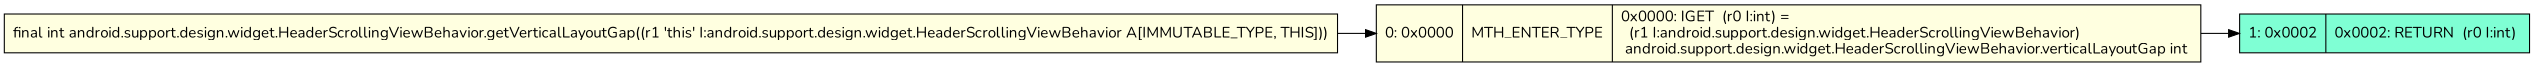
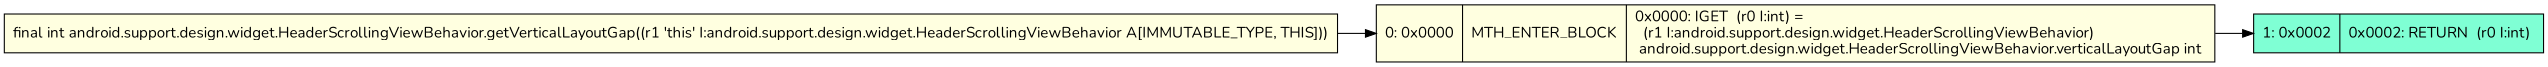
(1537, 33) -> (1544, 33)
